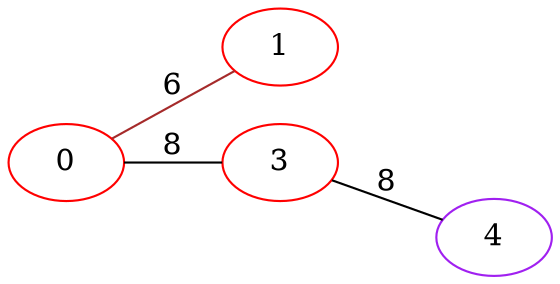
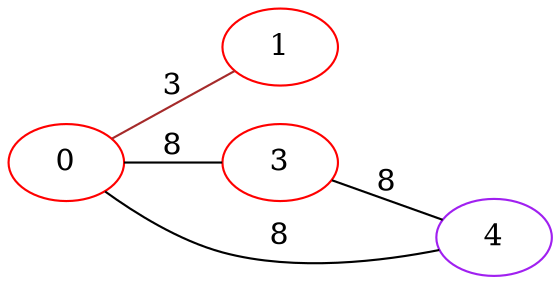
(173, 87) -> (173, 87)
none -> (265, 260)
